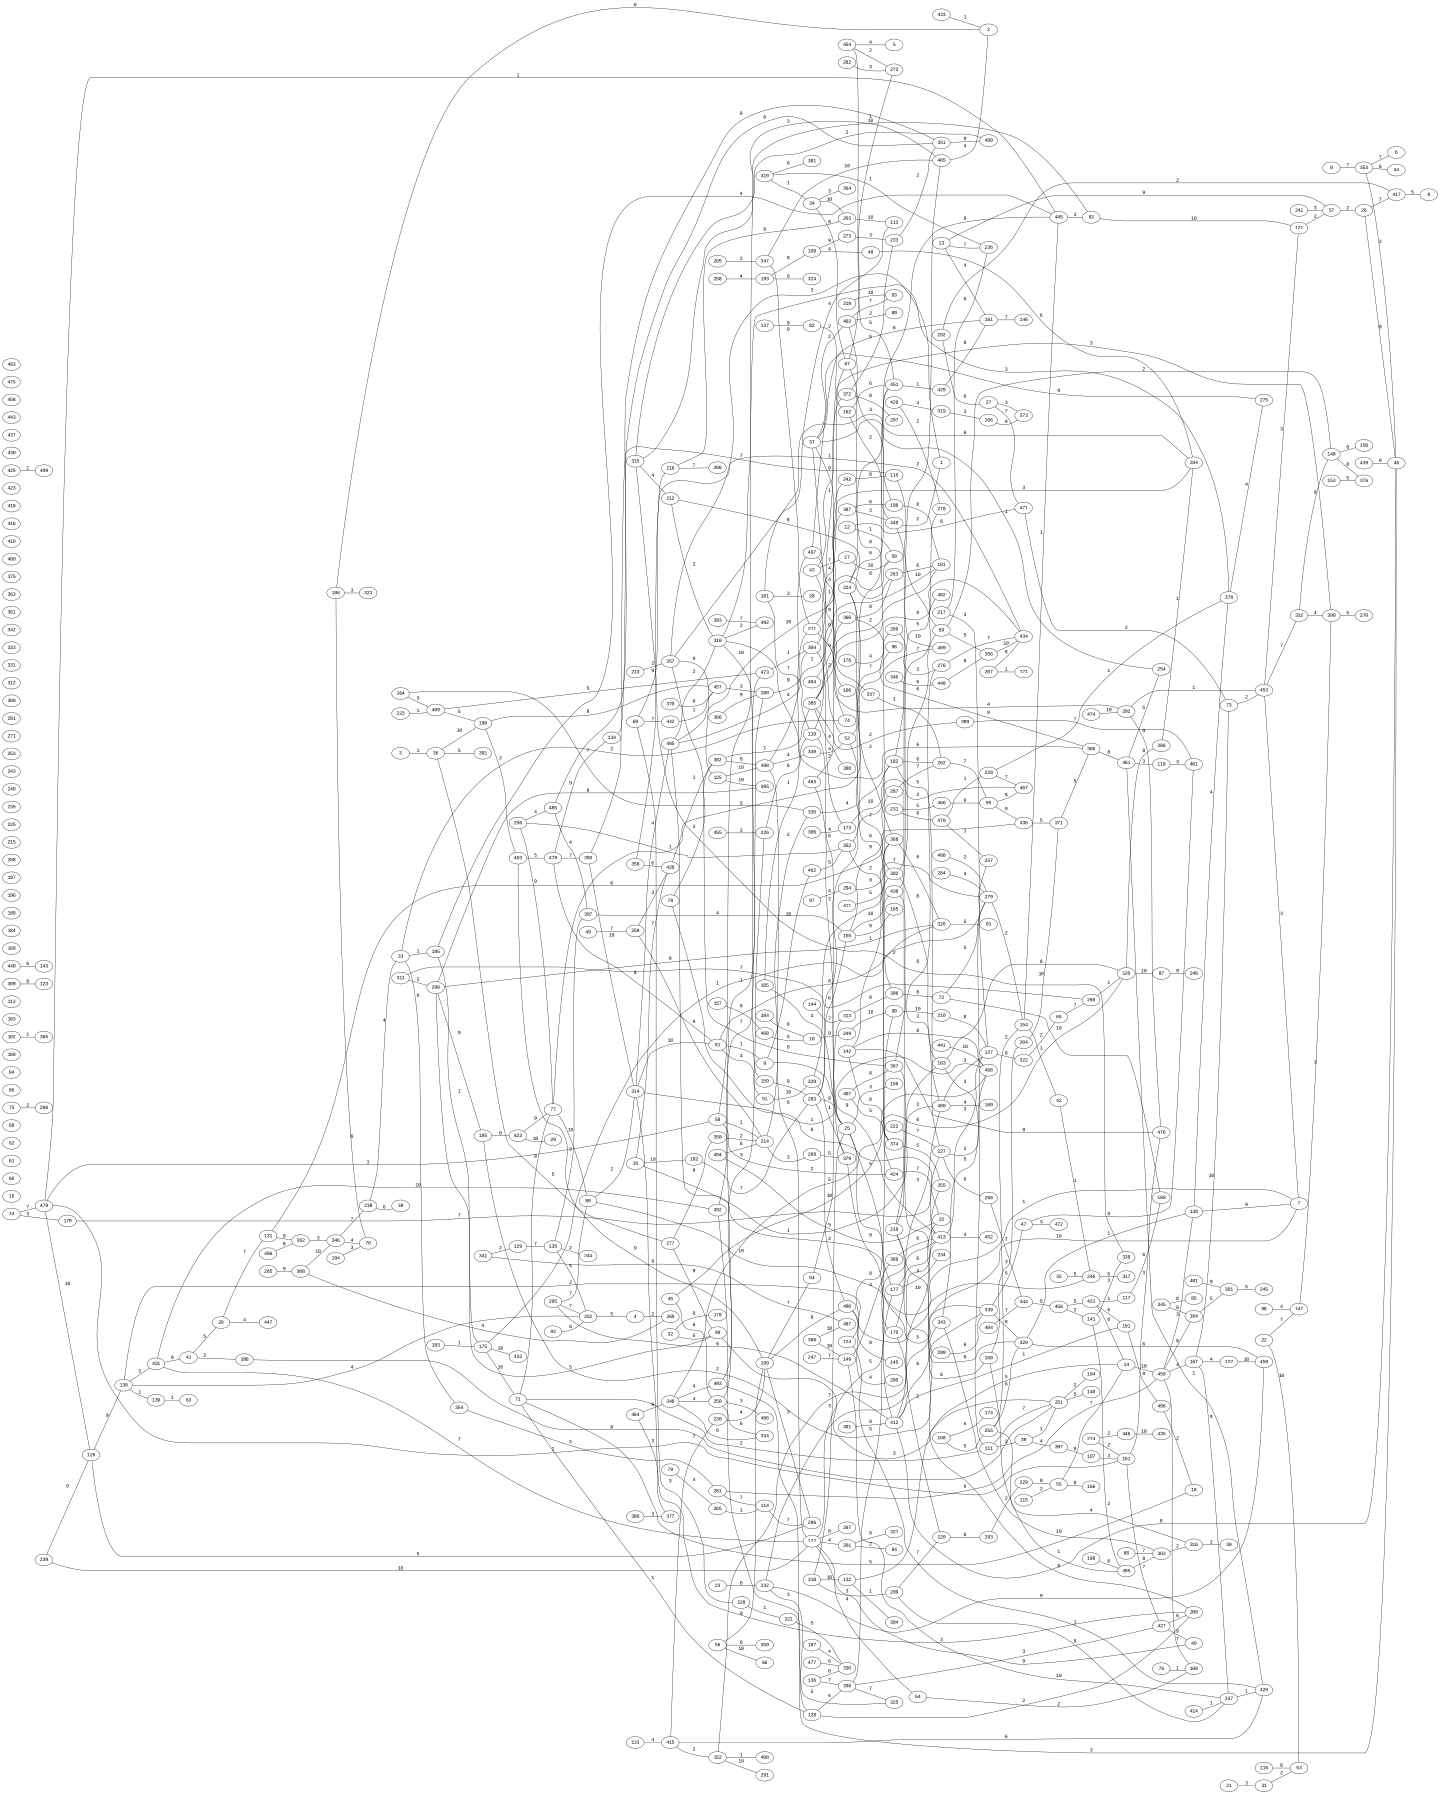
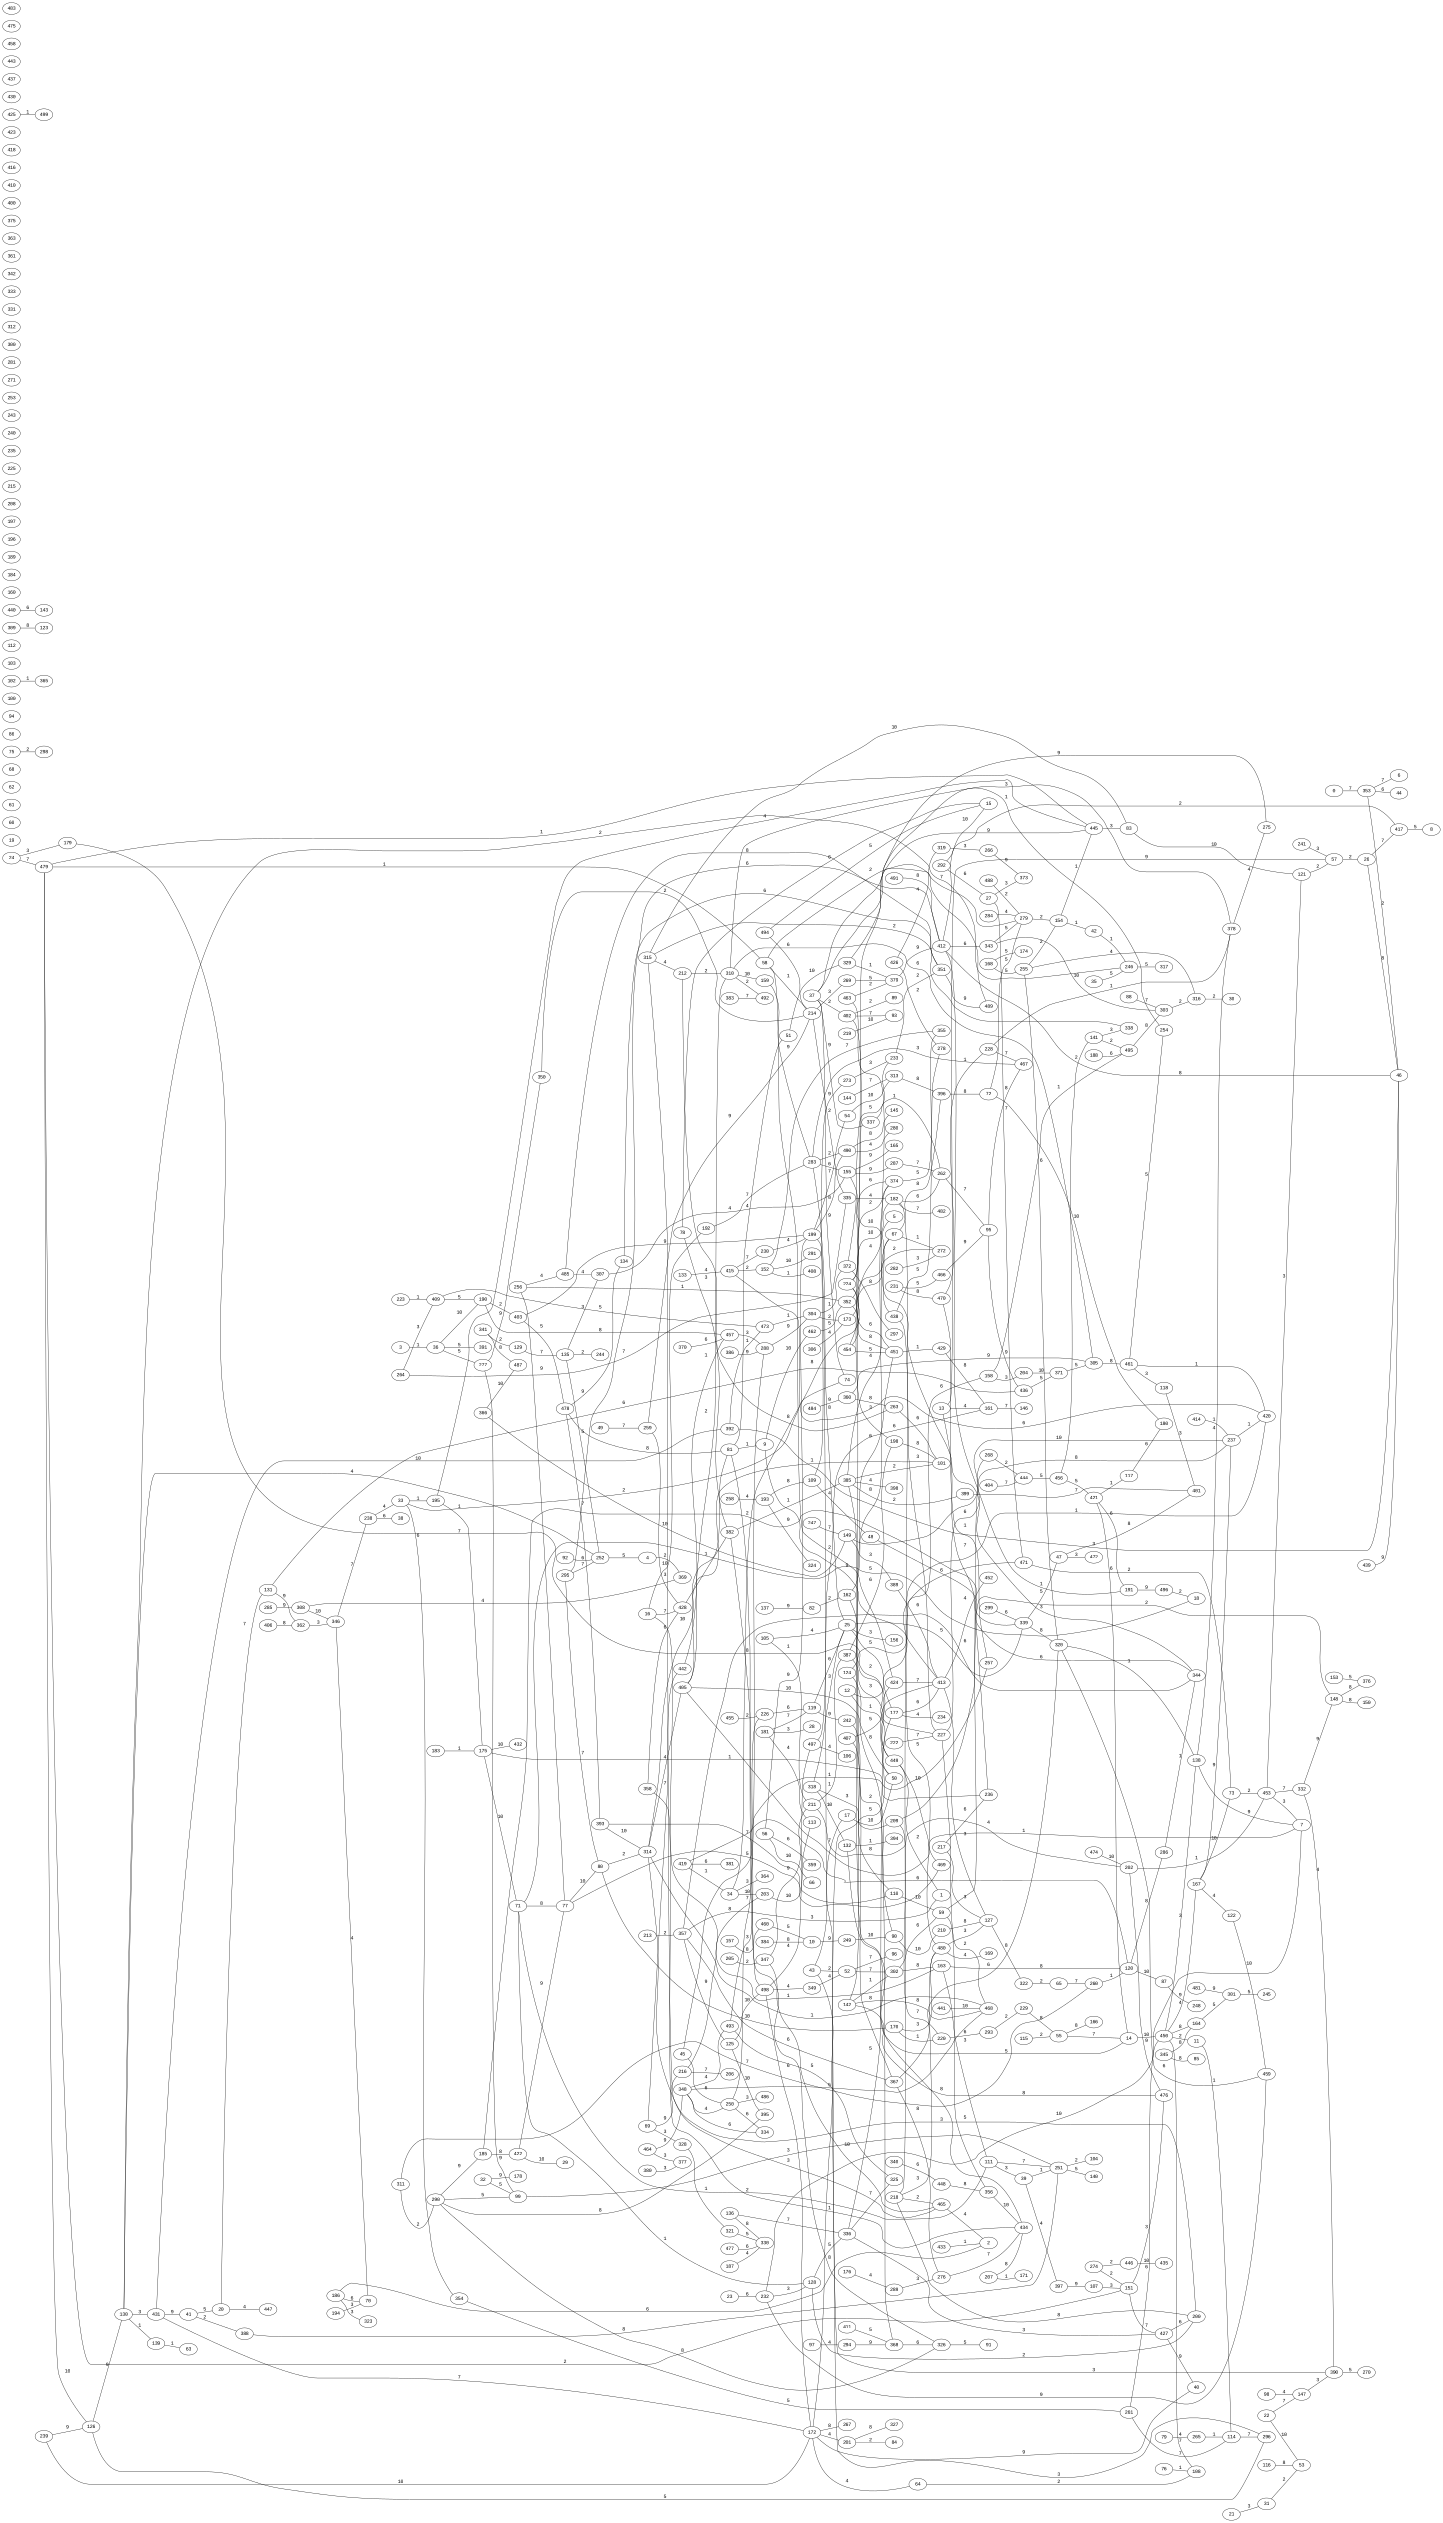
none -> (1196, 2041)
